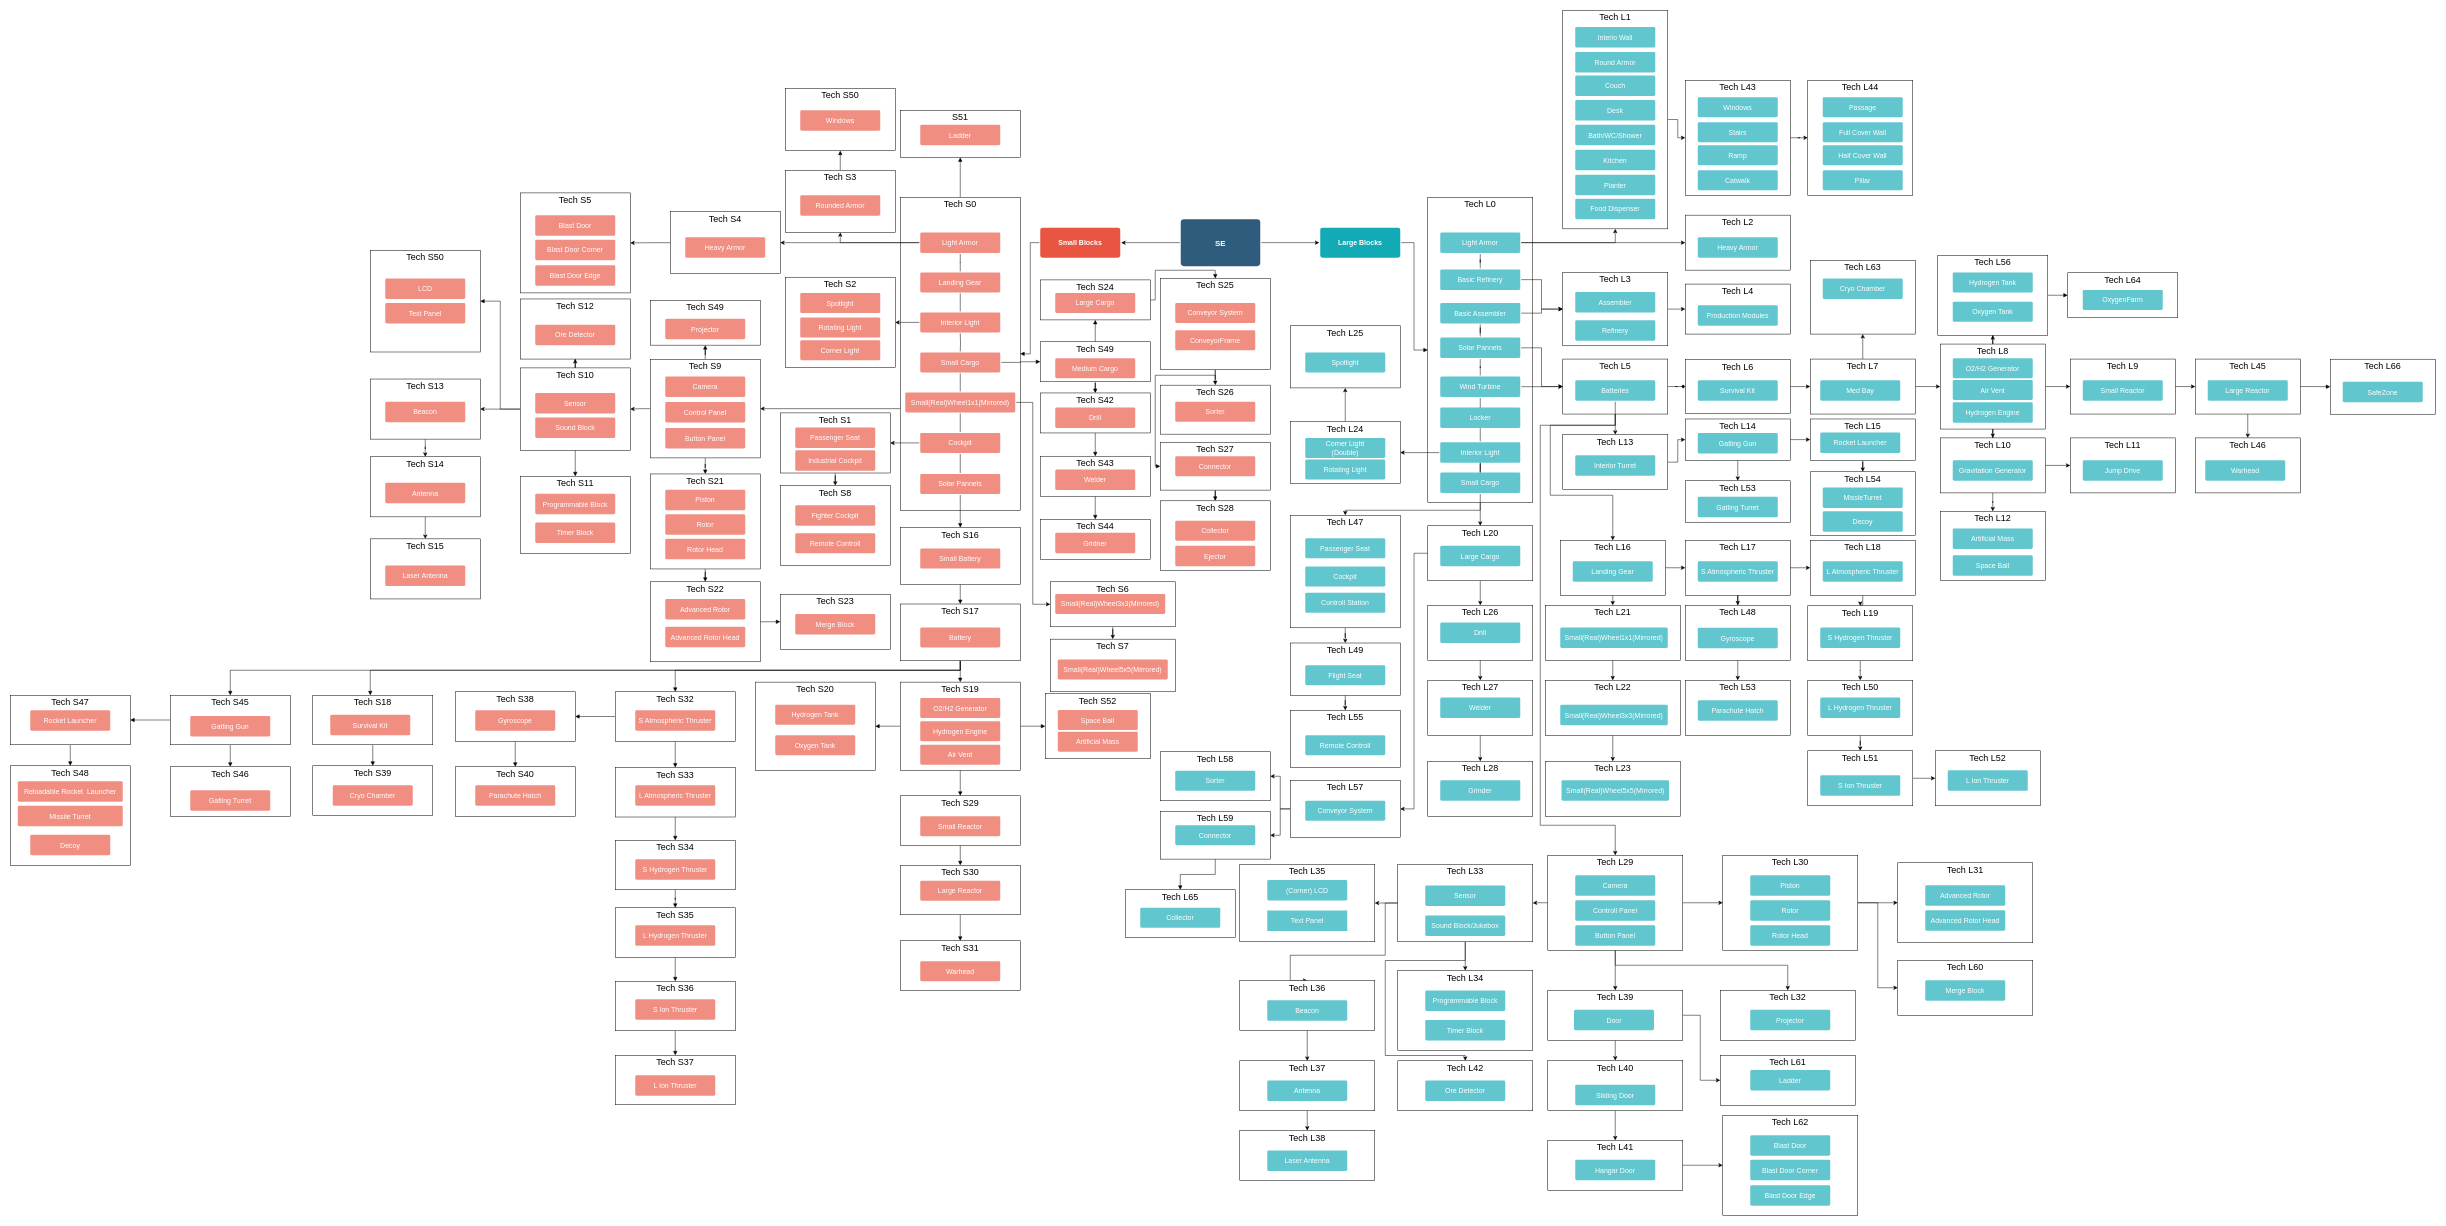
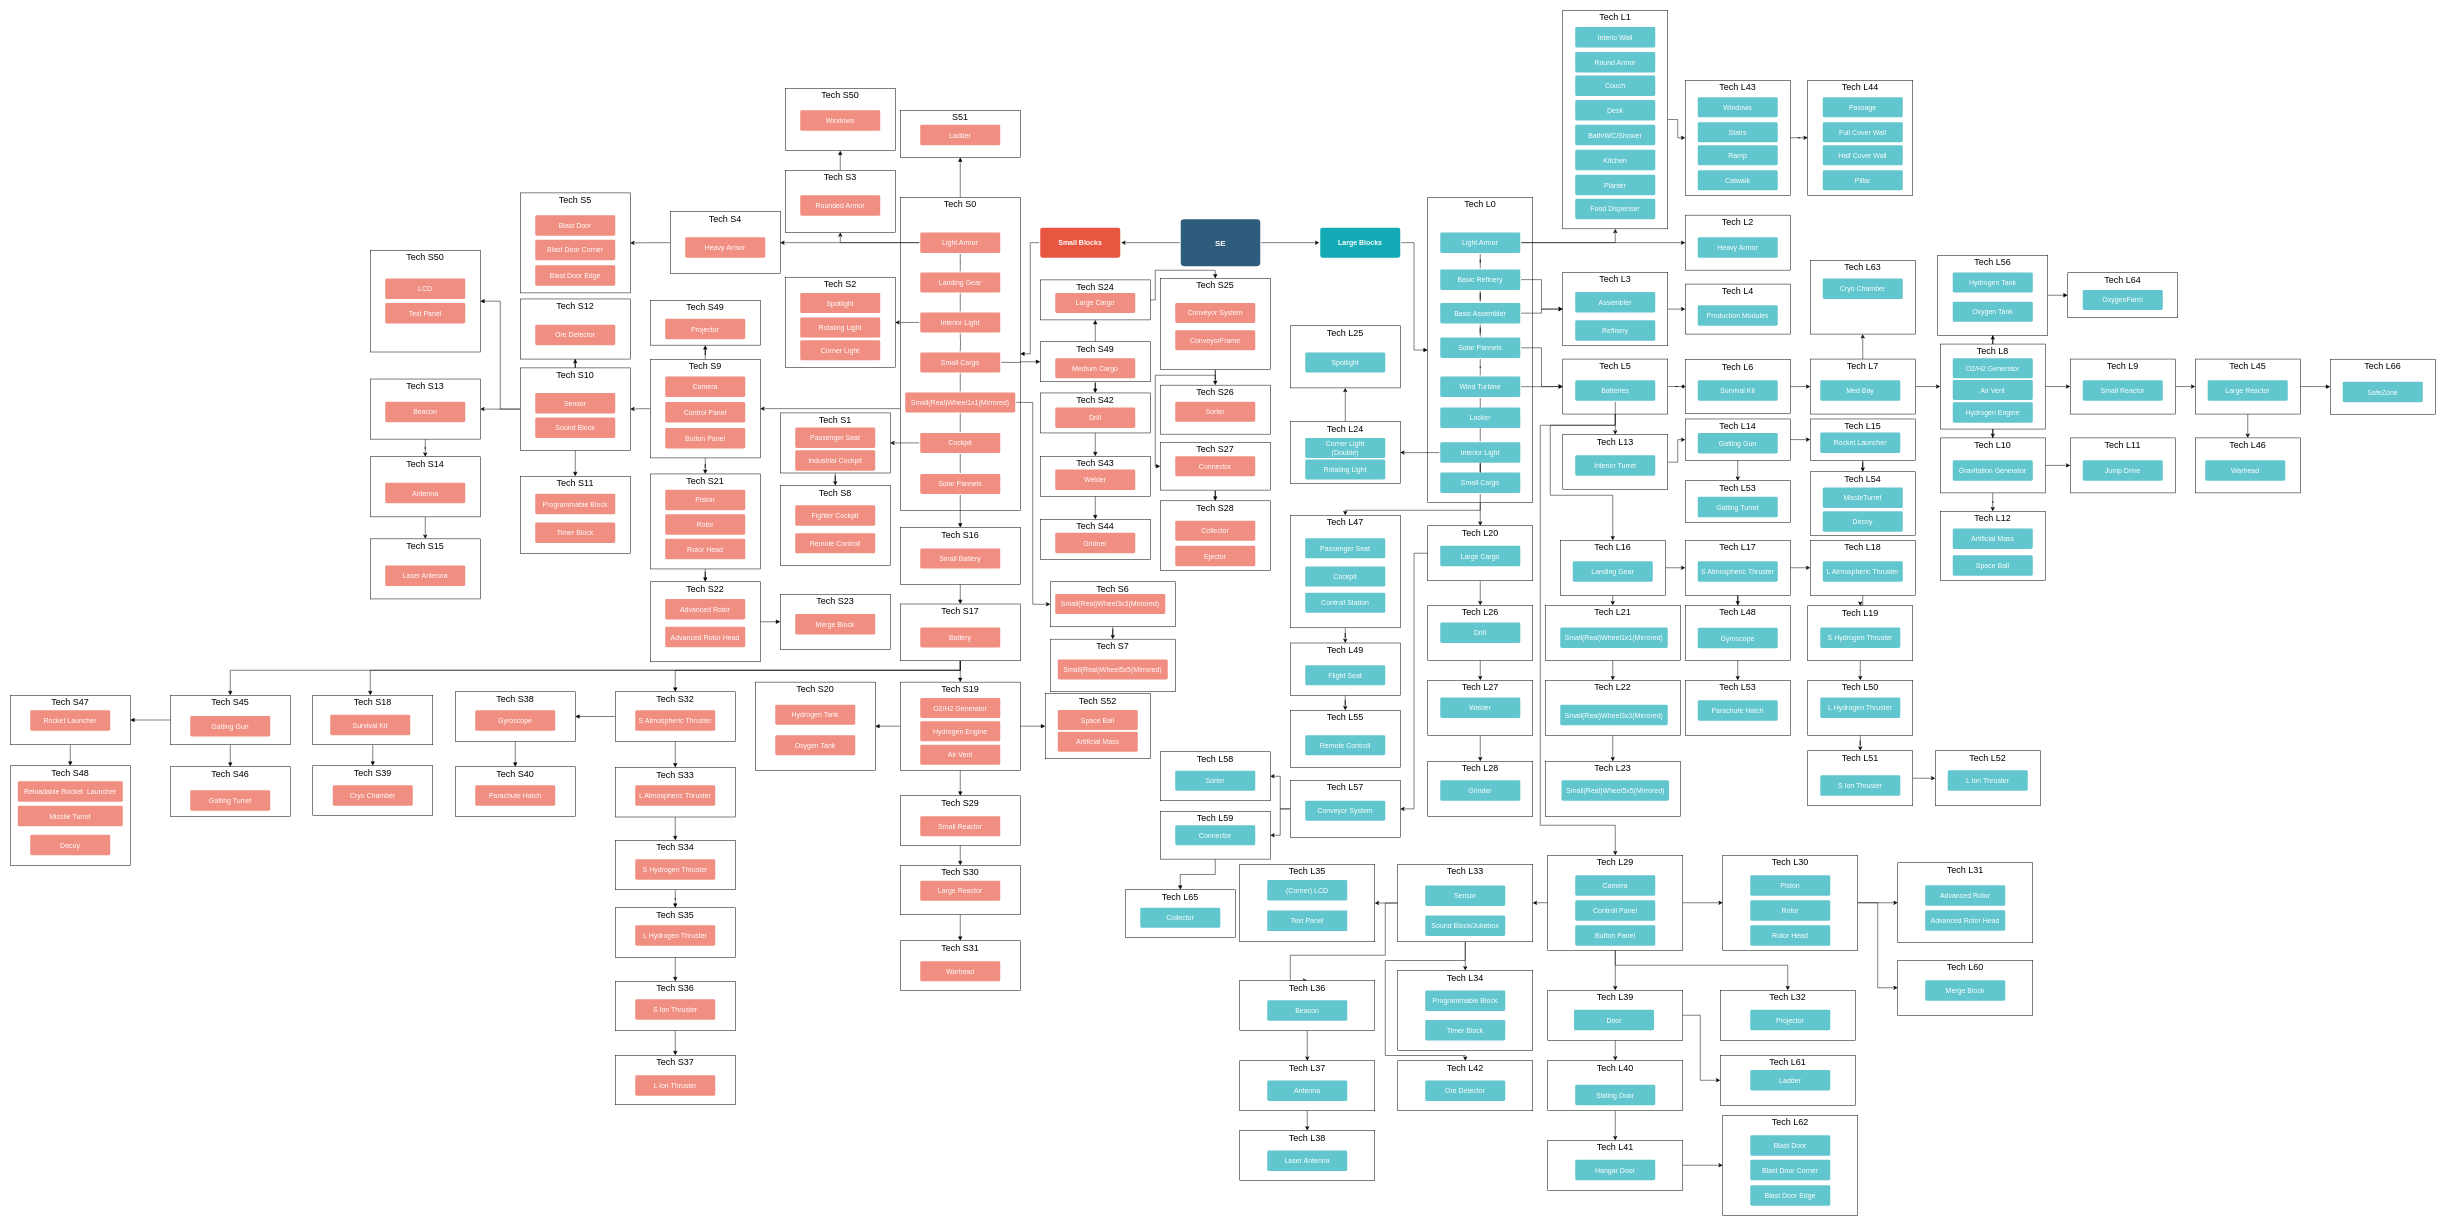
none -> (1480, 297)
